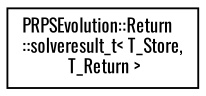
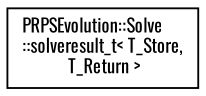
(103, 48) -> (103, 48)
